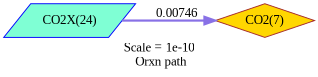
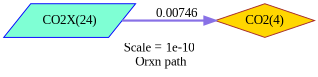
(265, 21) -> (265, 21)
